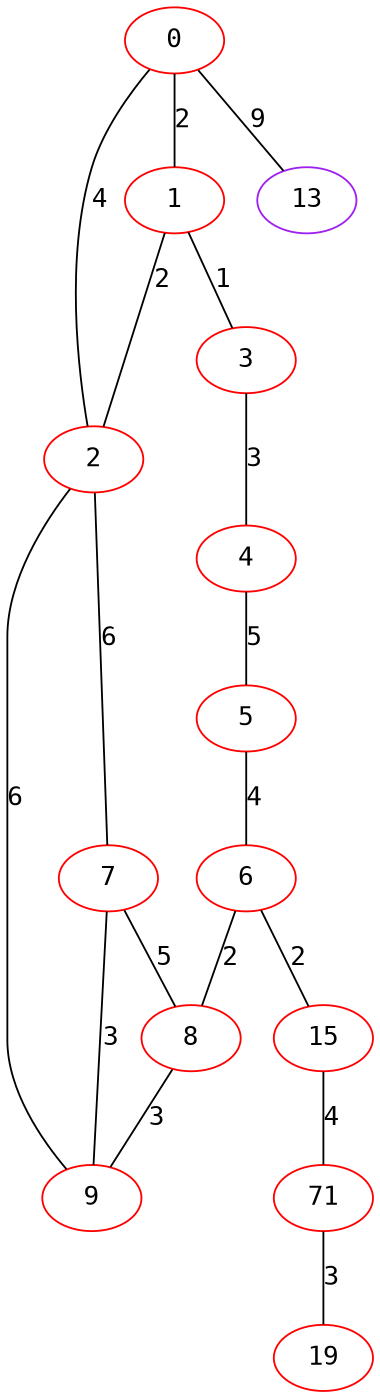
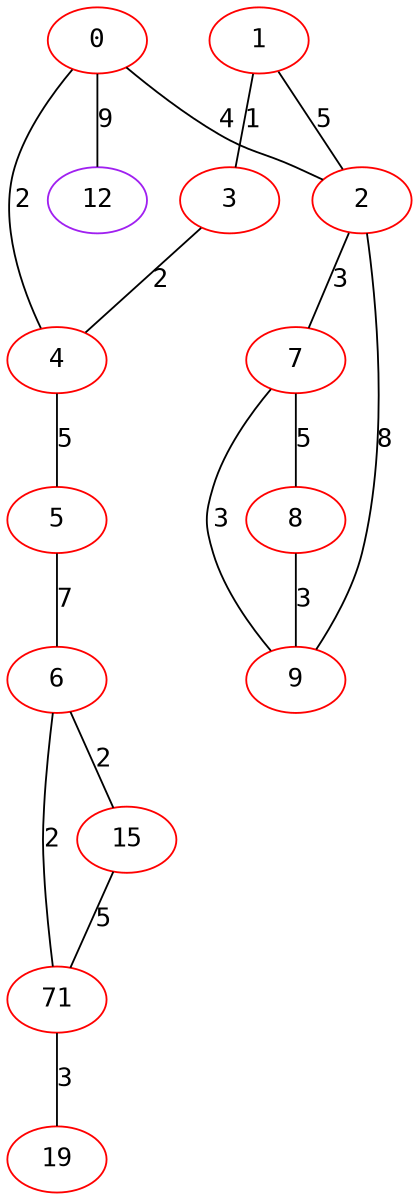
(175, 120) -> (10, 193)
(307, 200) -> (97, 200)
(163, 280) -> (324, 120)
(254, 459) -> (161, 280)
(109, 639) -> (341, 280)
(16, 798) -> (385, 440)
(254, 798) -> (65, 600)
(219, 958) -> (43, 840)
(332, 1118) -> (104, 920)
